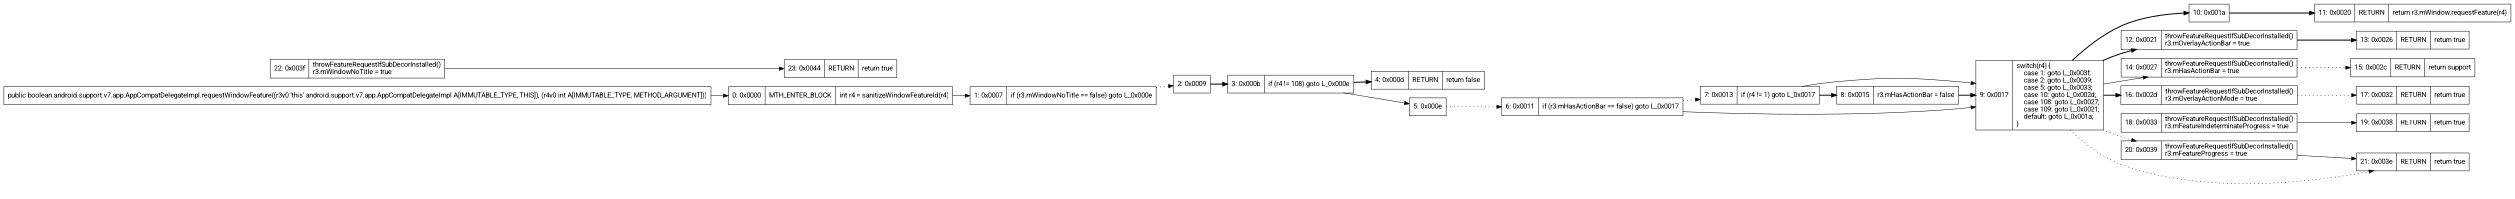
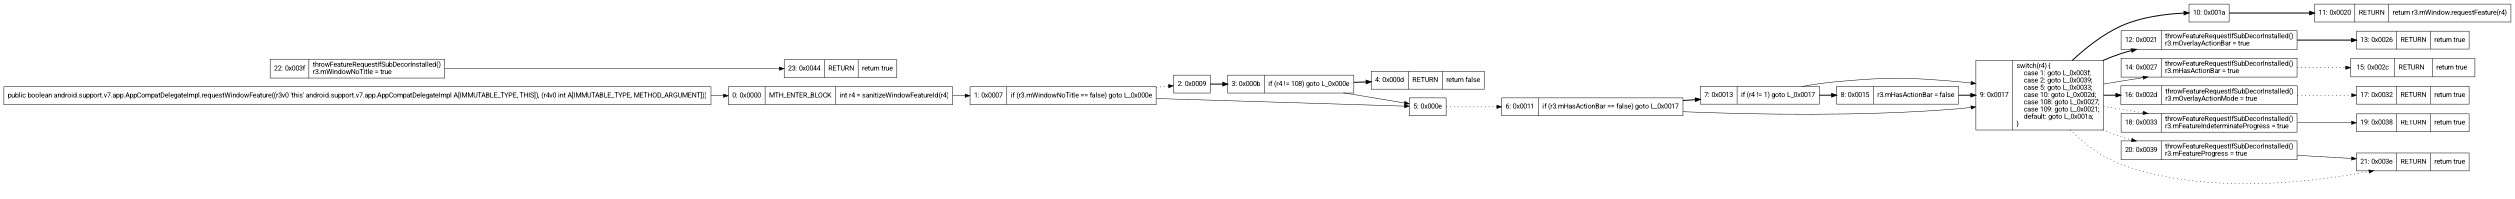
(2450, 67) -> (2452, 67)
(1689, 100) -> (1689, 100)
none -> (1280, 102)
none -> (2123, 110)
